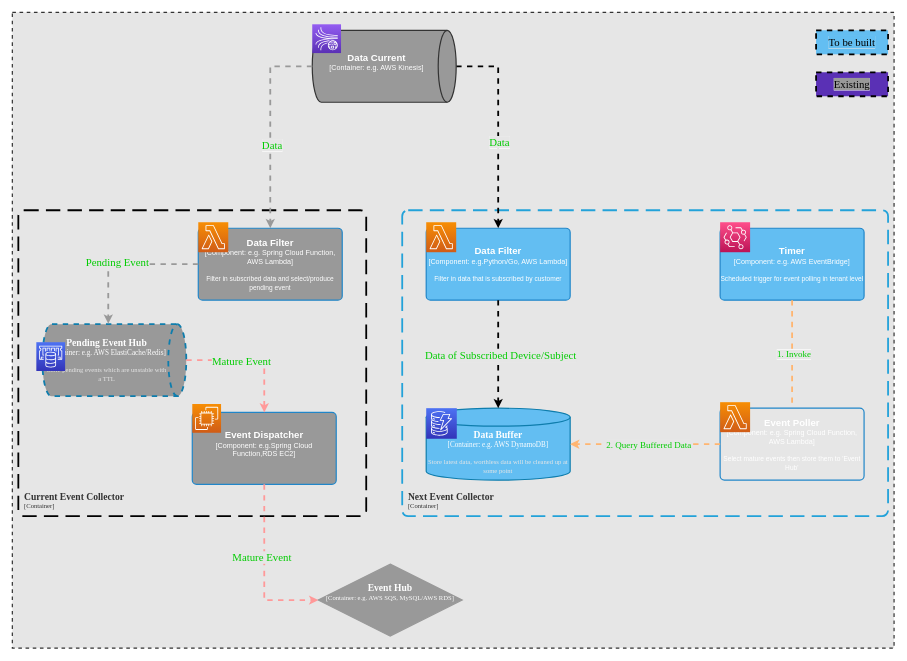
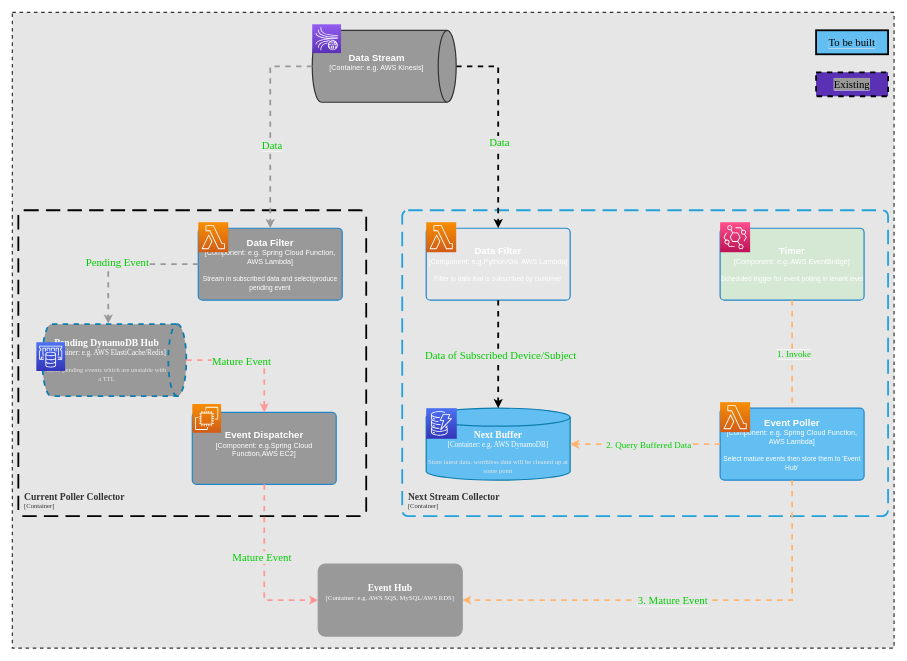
(852, 42) -> (852, 42)
(377, 66) -> (377, 66)
(270, 264) -> (270, 264)
(498, 264) -> (498, 264)
(792, 264) -> (792, 264)
(107, 360) -> (107, 360)
(792, 444) -> (792, 444)
(264, 449) -> (264, 449)
(498, 452) -> (498, 452)
(63, 502) -> (64, 502)
(442, 502) -> (444, 502)
(390, 600) -> (390, 600)
none -> (691, 600)
